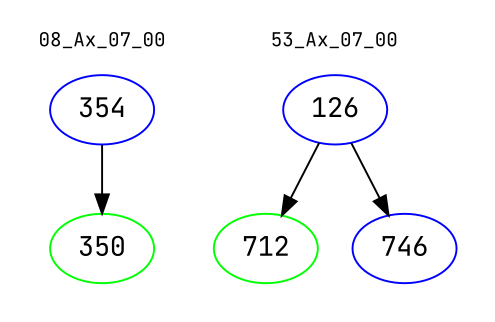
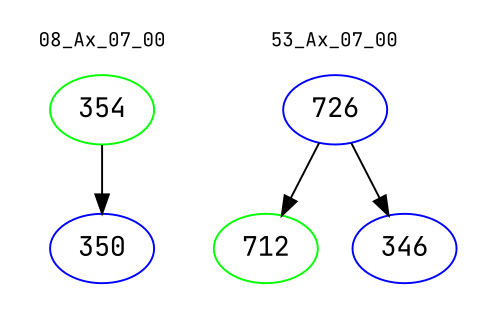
(102, 110) -> (102, 110)
(335, 110) -> (335, 110)
(102, 249) -> (102, 249)
(405, 249) -> (405, 249)
